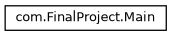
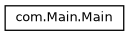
(86, 18) -> (64, 18)
